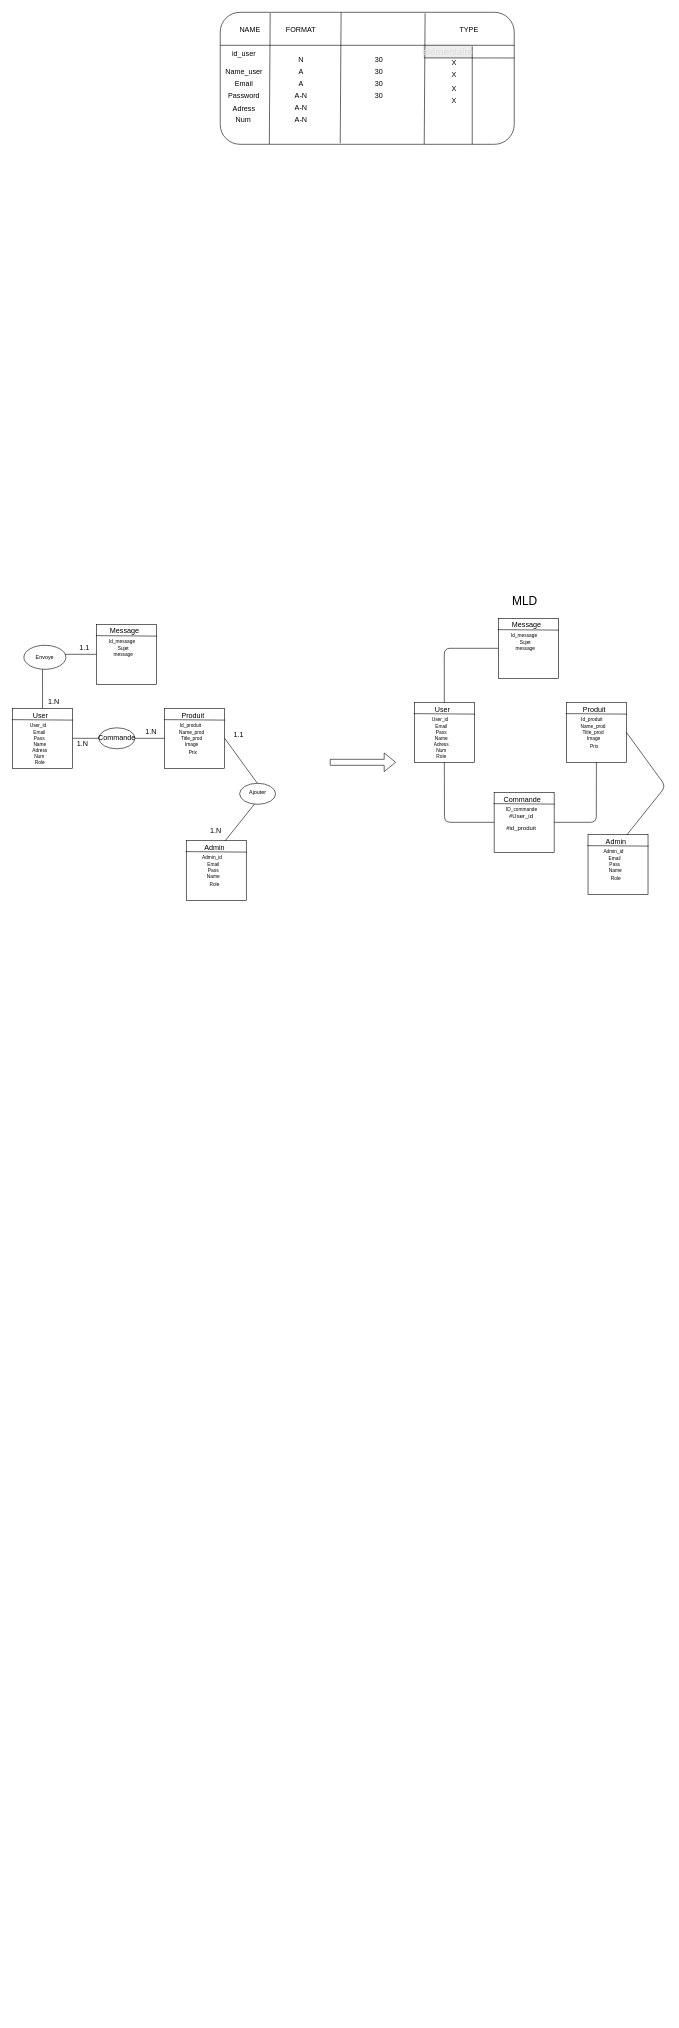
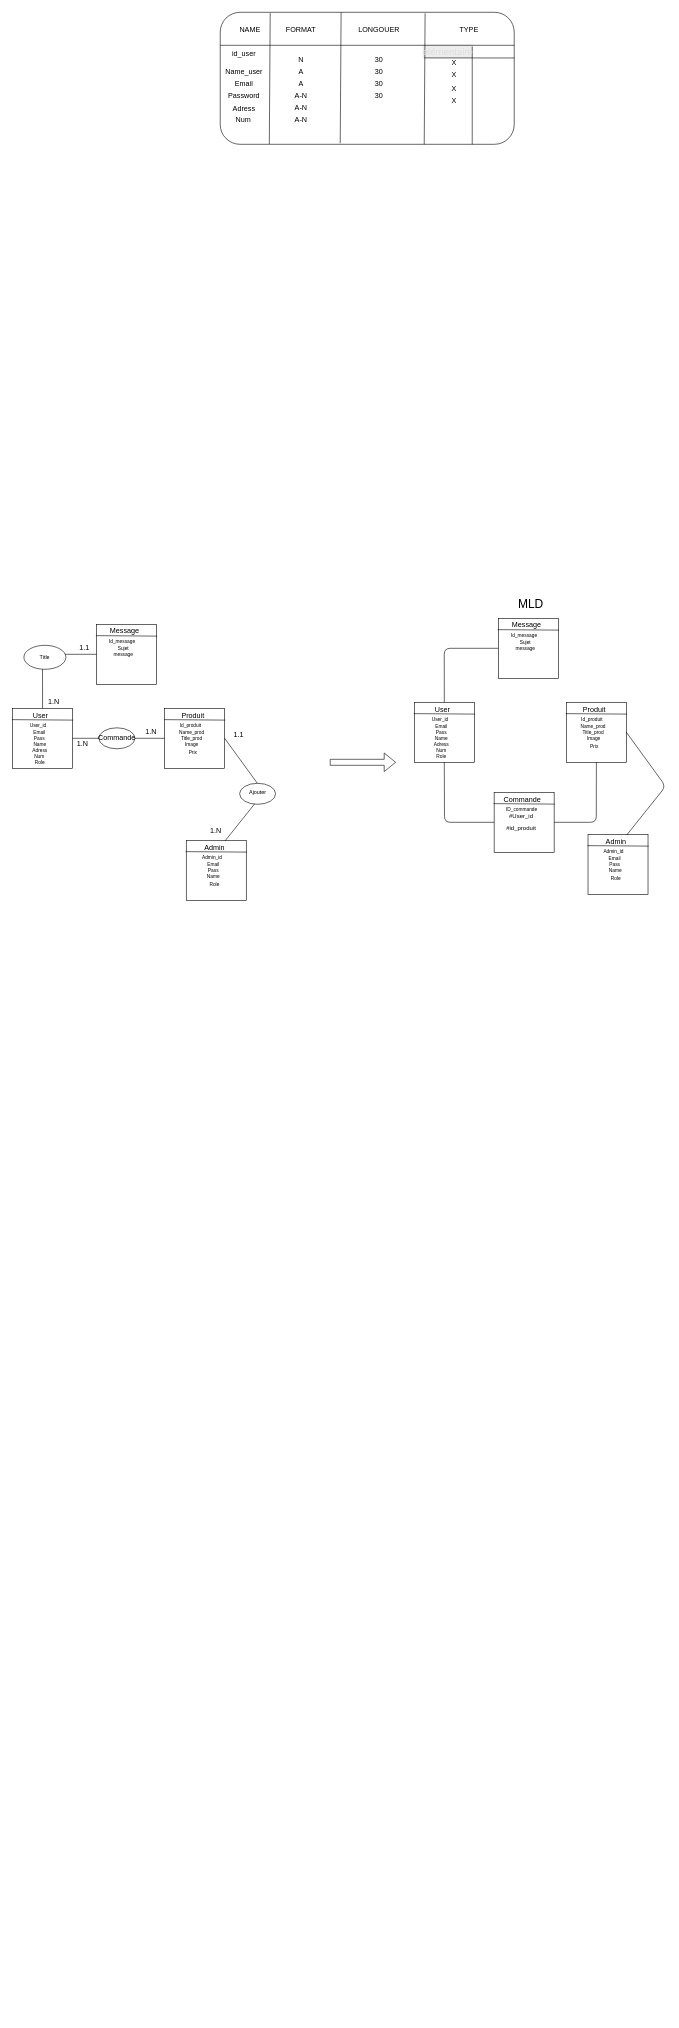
none -> (379, 30)
(524, 600) -> (530, 603)
(45, 657) -> (45, 657)
